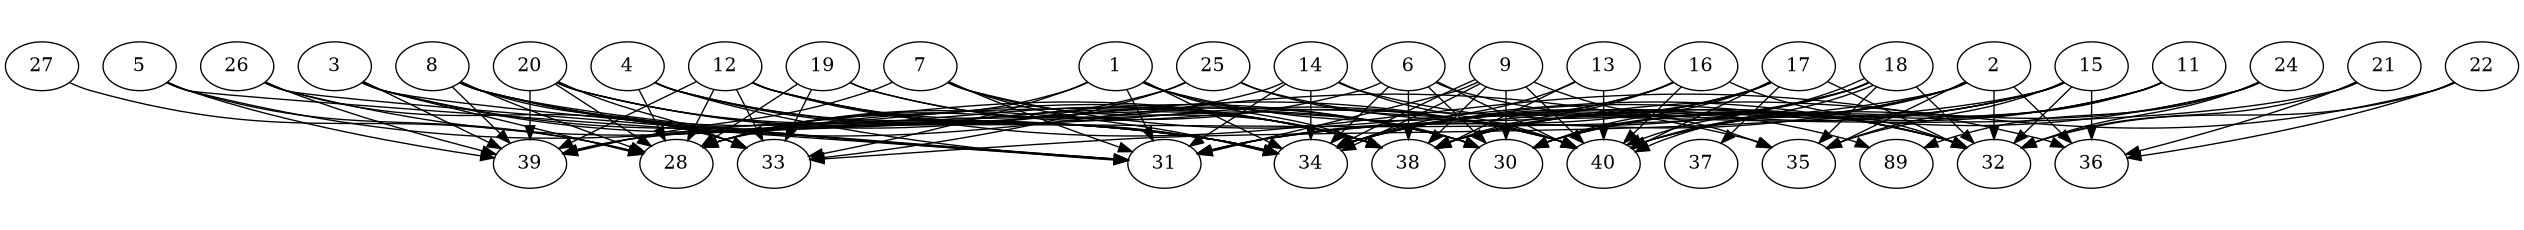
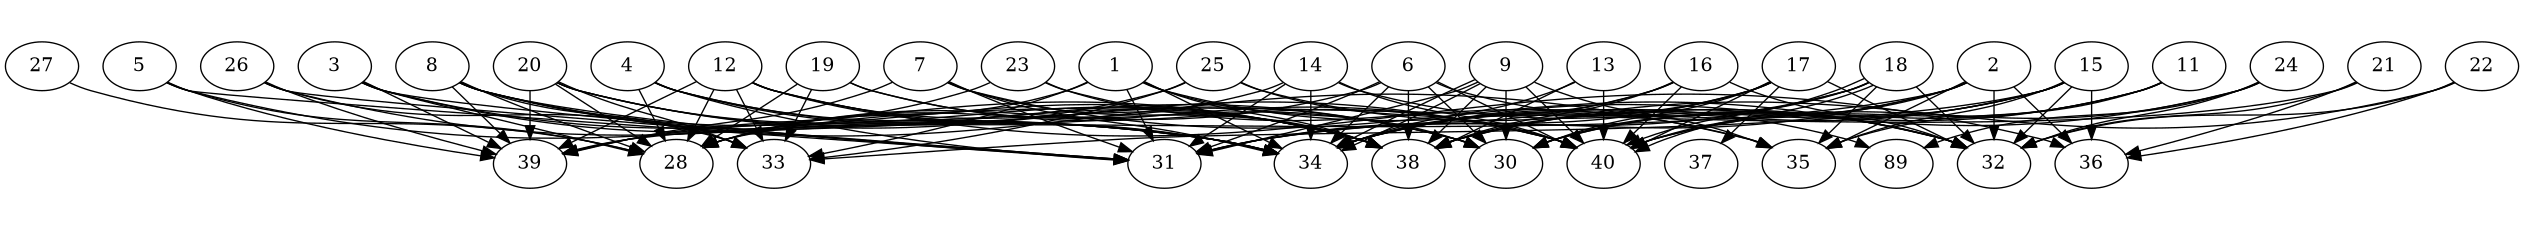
none -> (1018, 66)
none -> (1295, 116)
